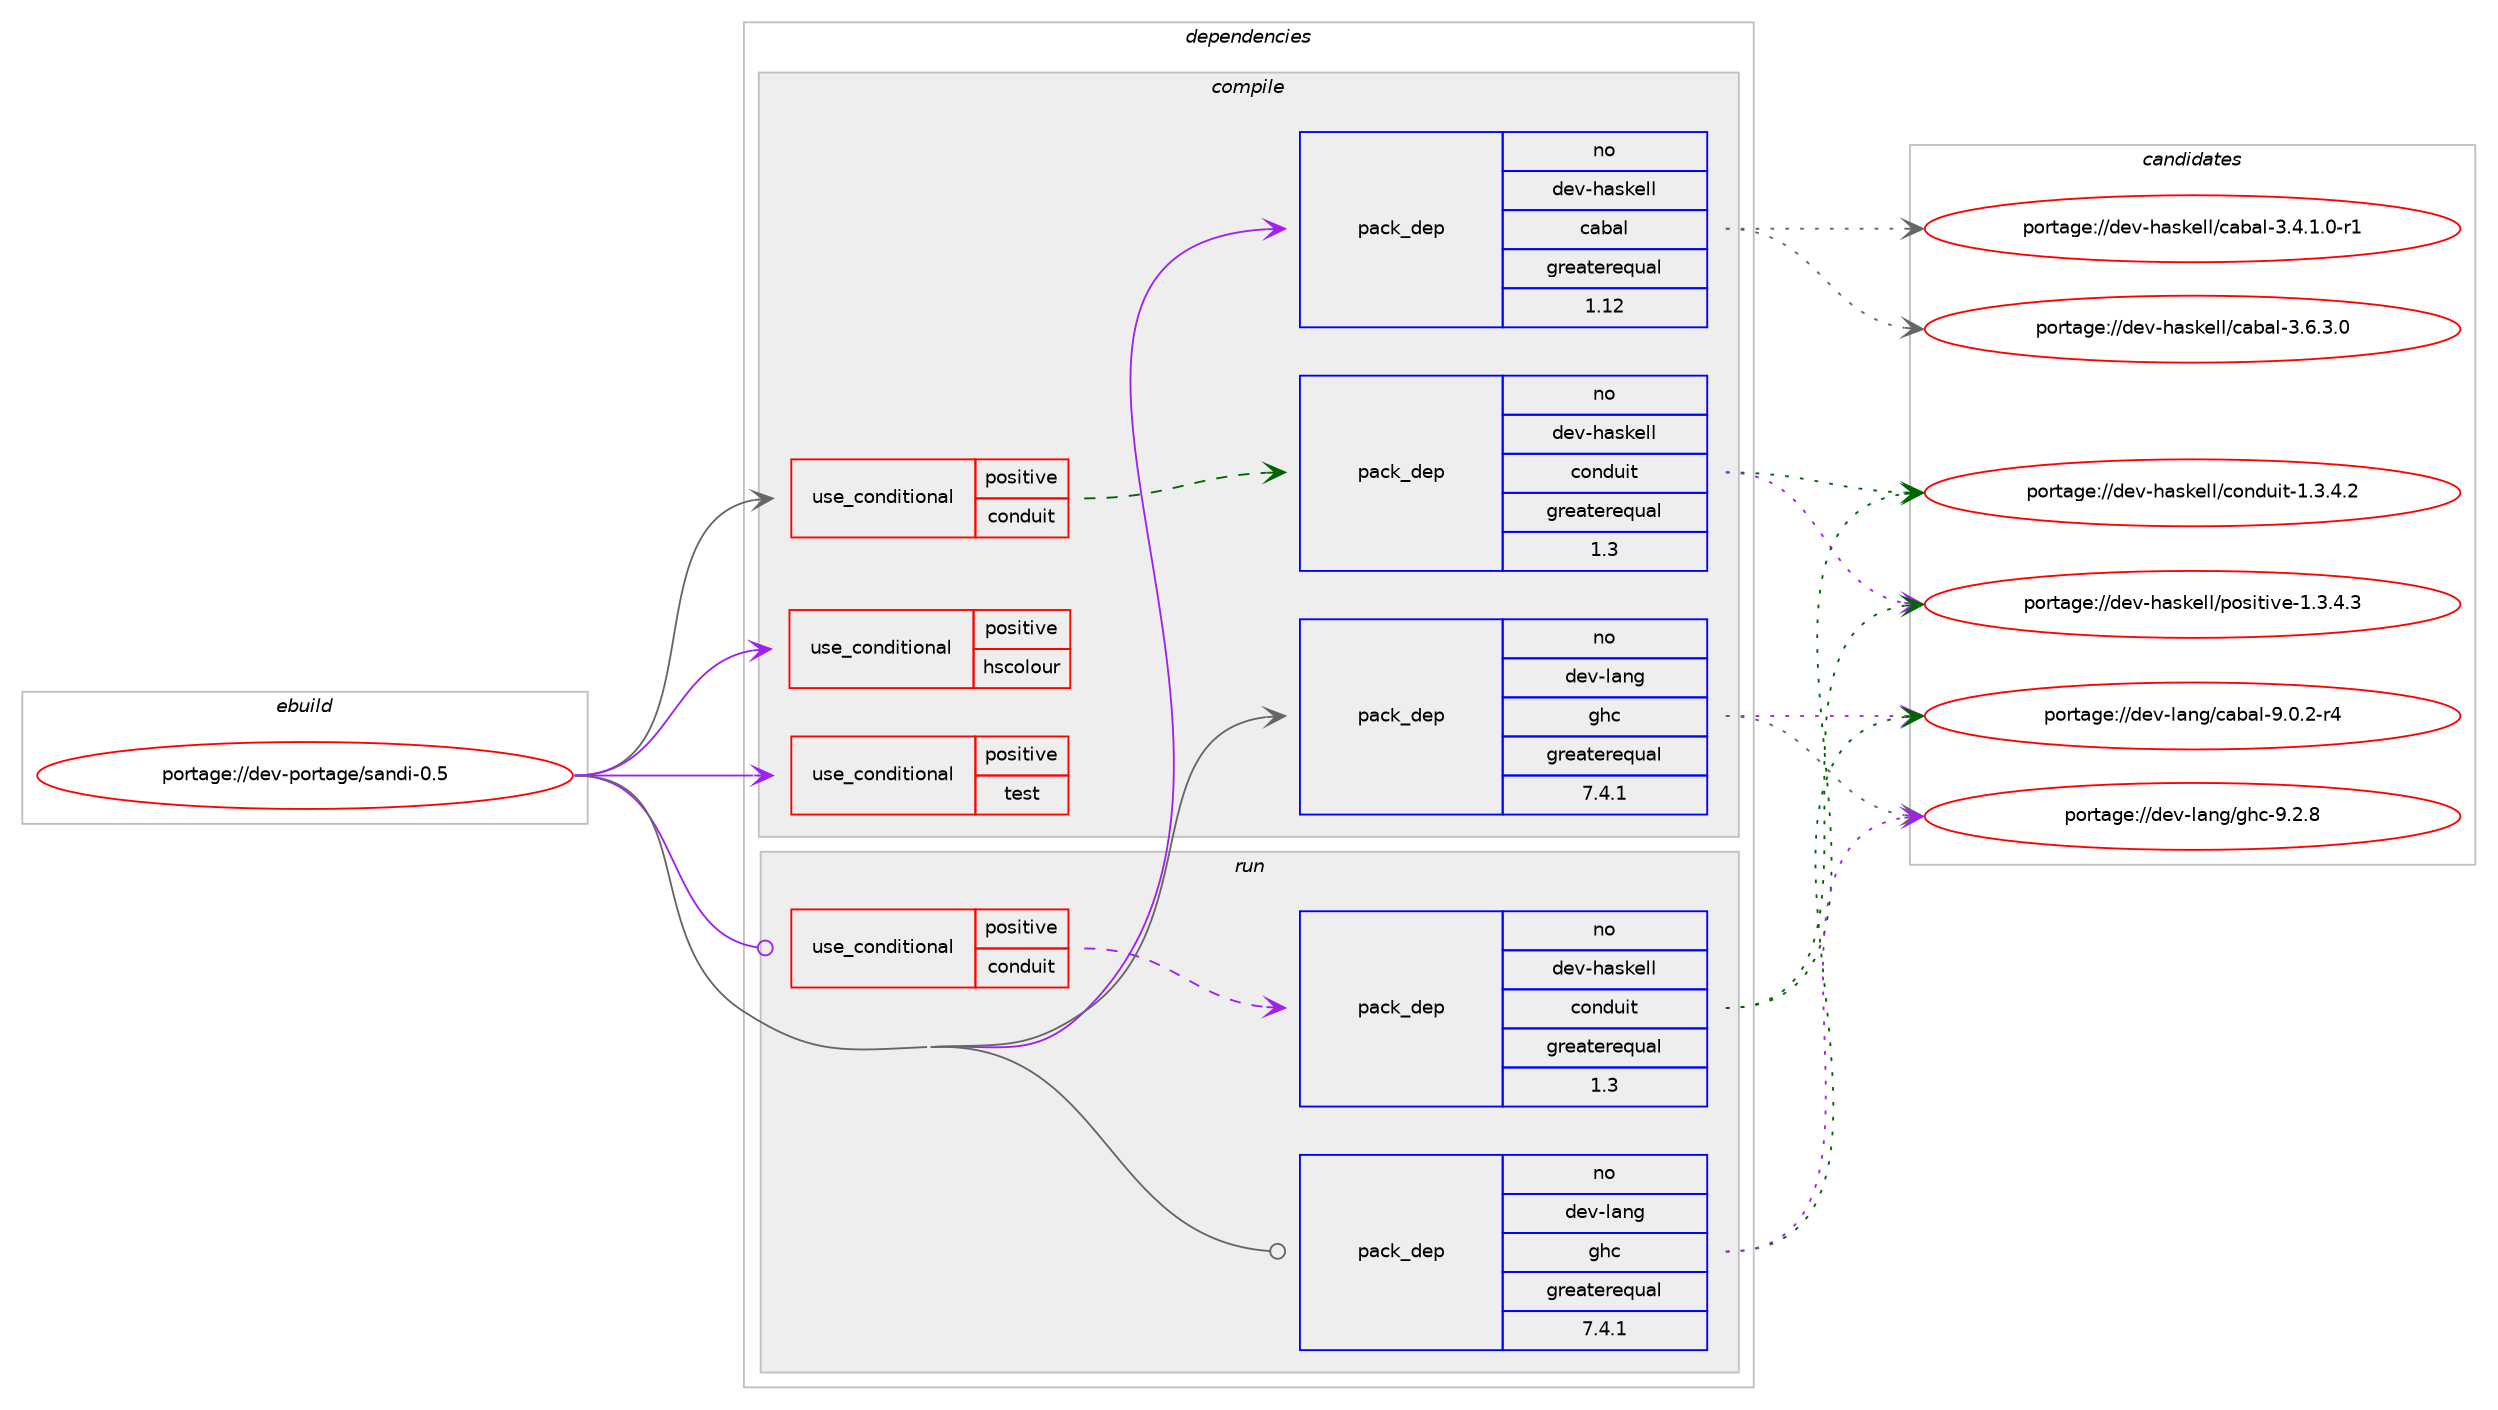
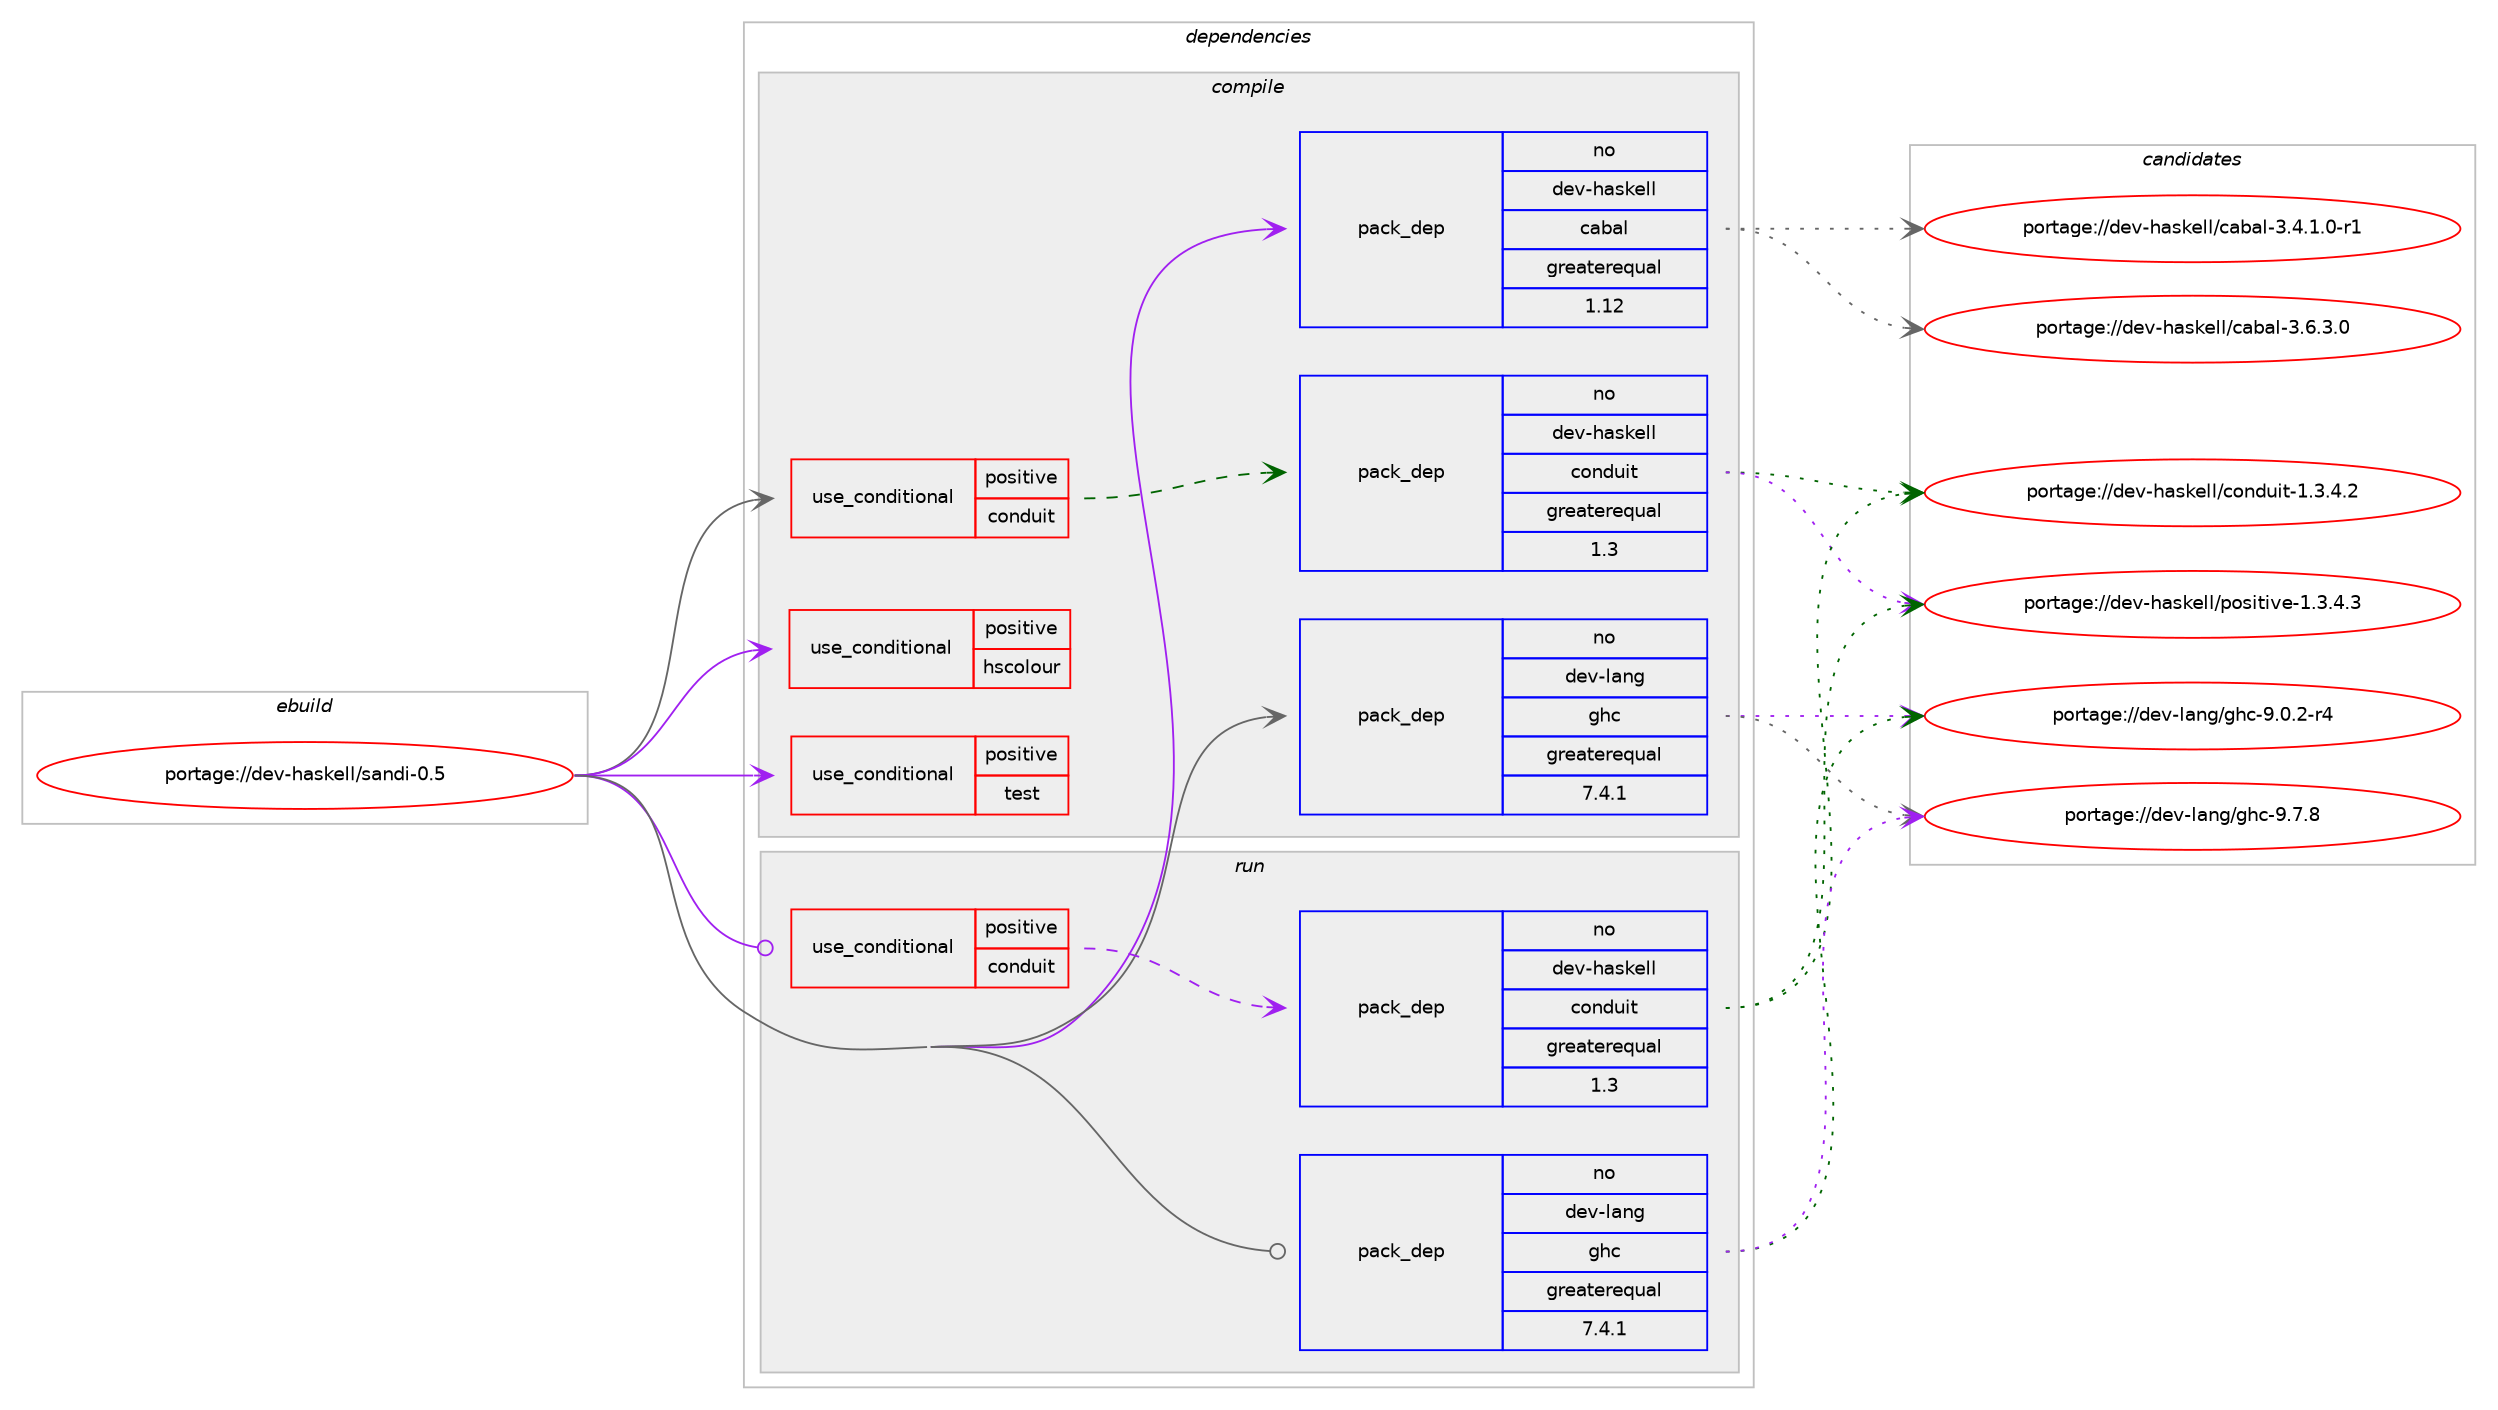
(2193, 716) -> (2193, 716)
(305, 776) -> (305, 776)
(2193, 816) -> (2193, 816)
